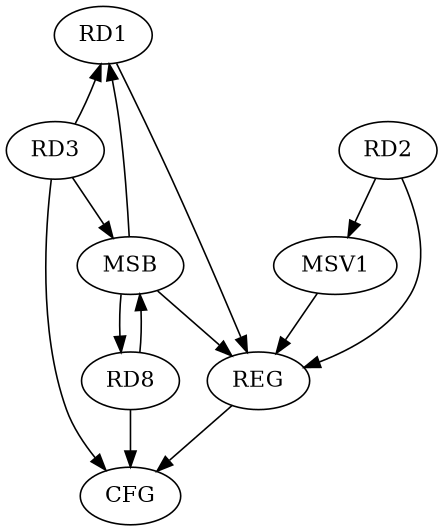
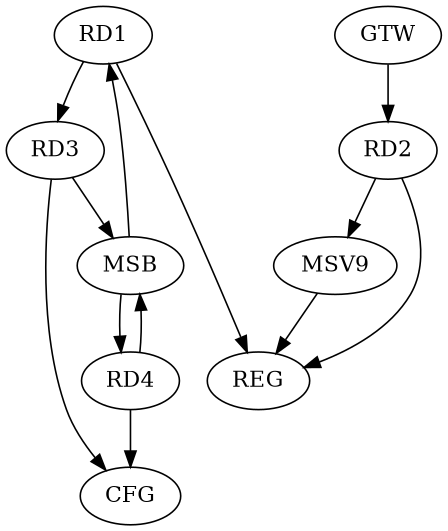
none -> (388, 35)
(86, 102) -> (73, 83)
(335, 266) -> (335, 266)
(188, 318) -> none
(130, 381) -> (130, 381)
(201, 433) -> none
